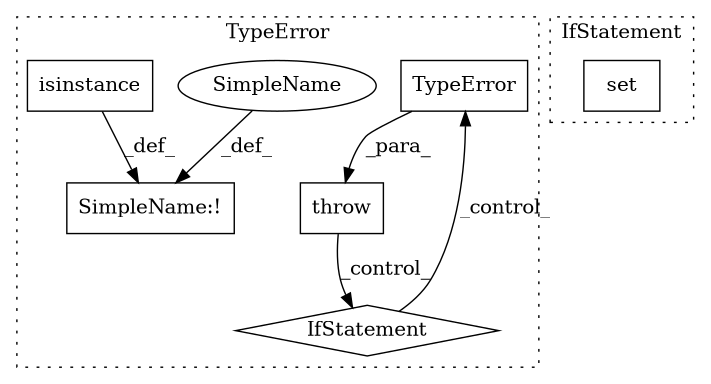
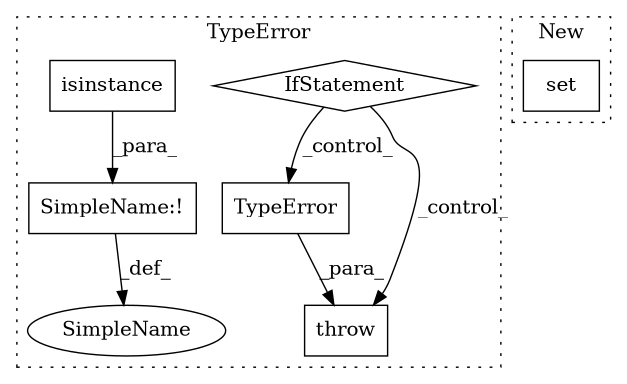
(622, 33) -> (561, 33)
(219, 142) -> (119, 262)
(150, 147) -> (145, 147)
(338, 265) -> (417, 194)
